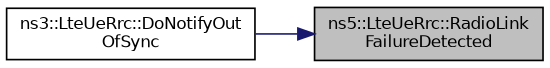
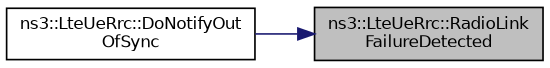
(429, 34) -> (429, 34)
